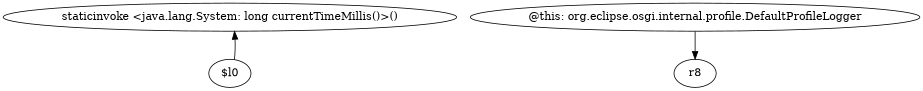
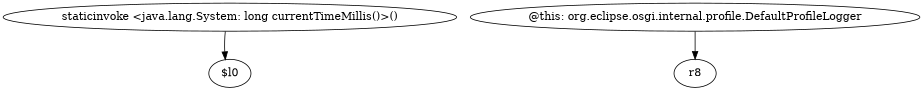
(235, 50) -> (225, 42)
